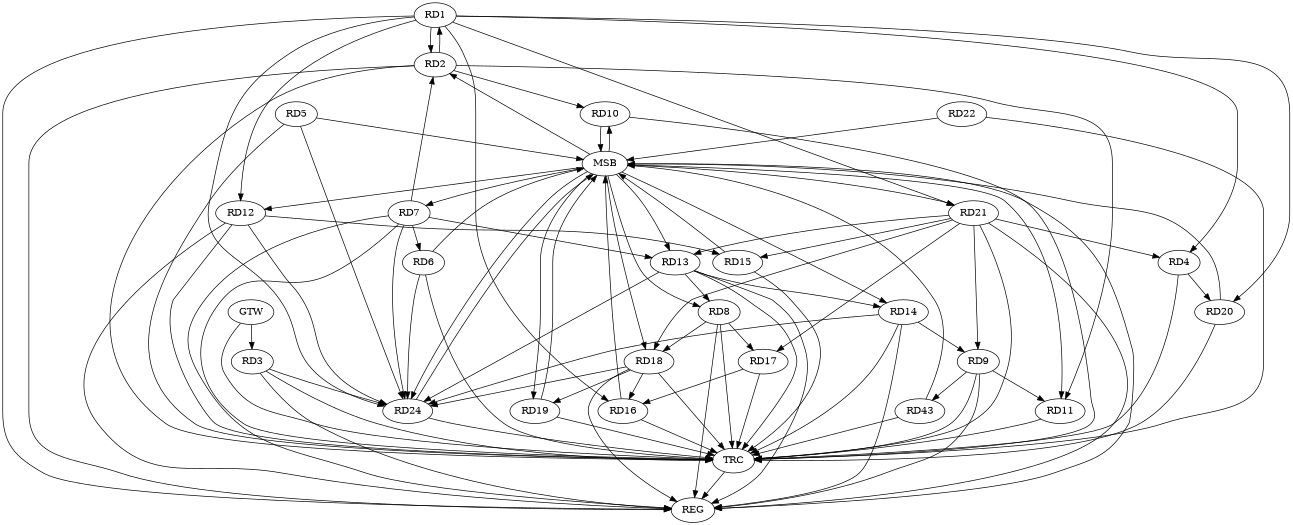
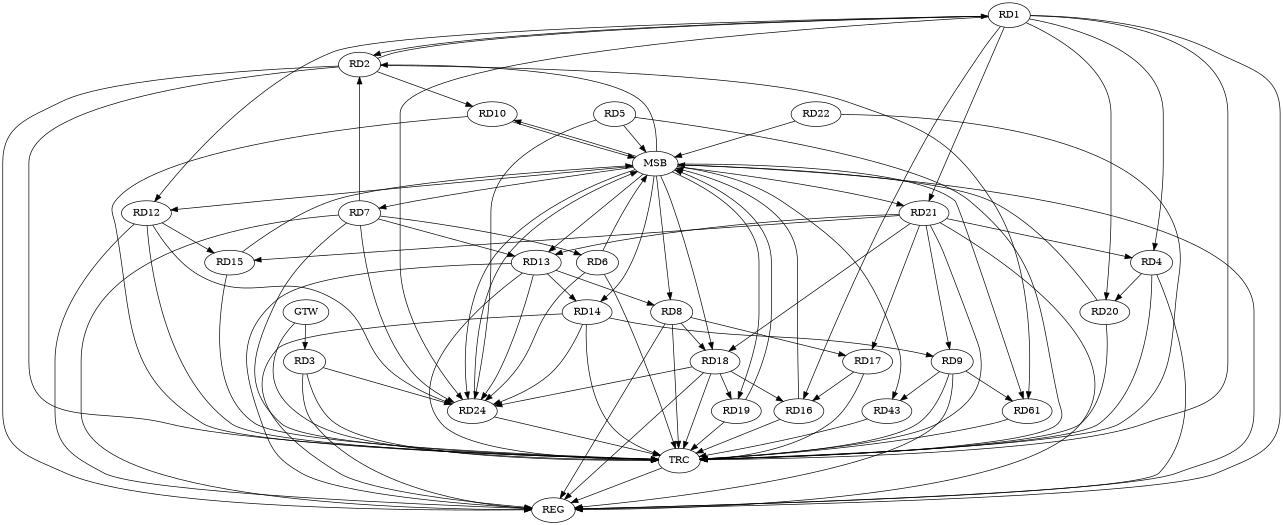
(856, 229) -> (832, 239)
none -> (1219, 392)
(1060, 411) -> (1027, 411)
none -> (1166, 463)
